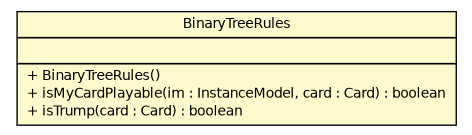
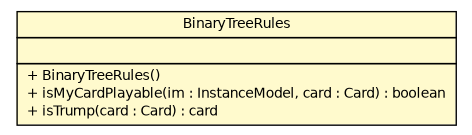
(135, 111) -> (122, 111)
